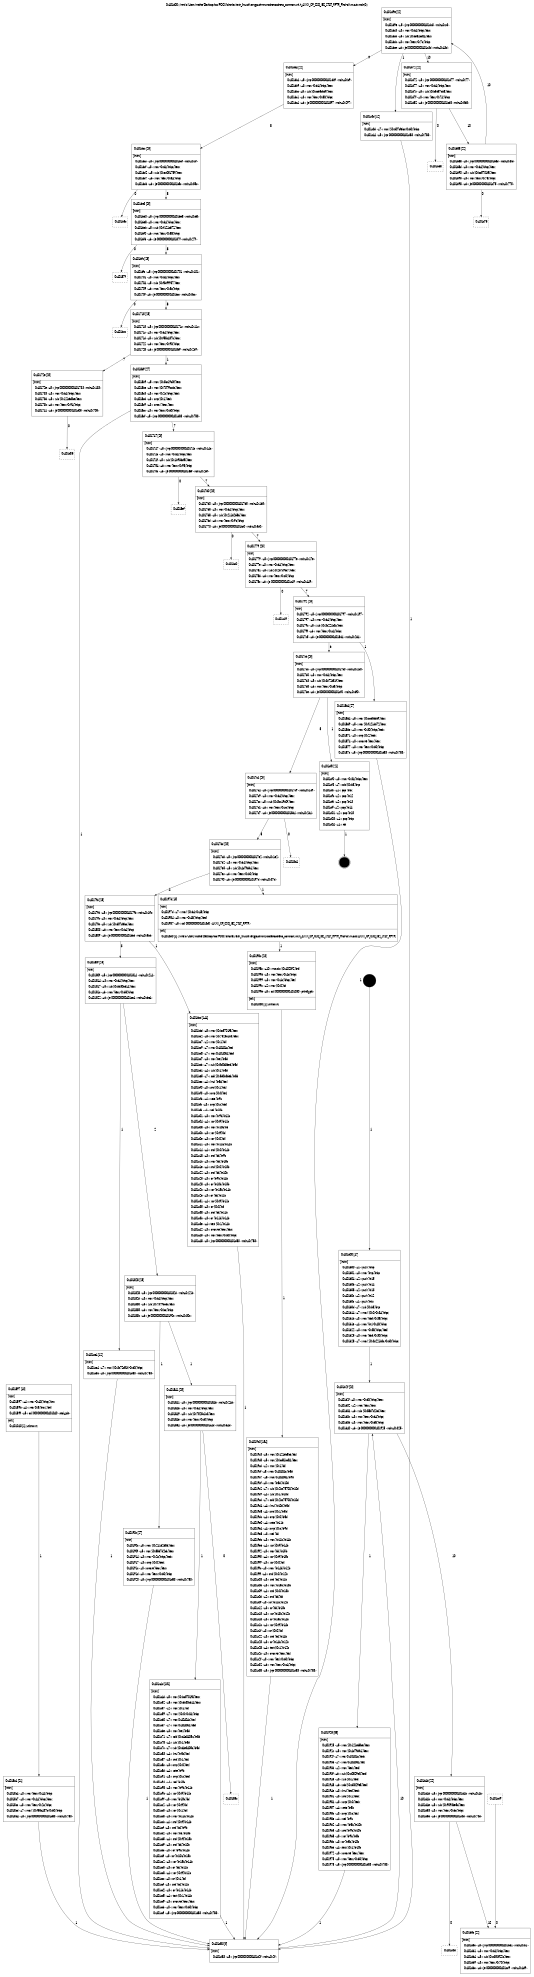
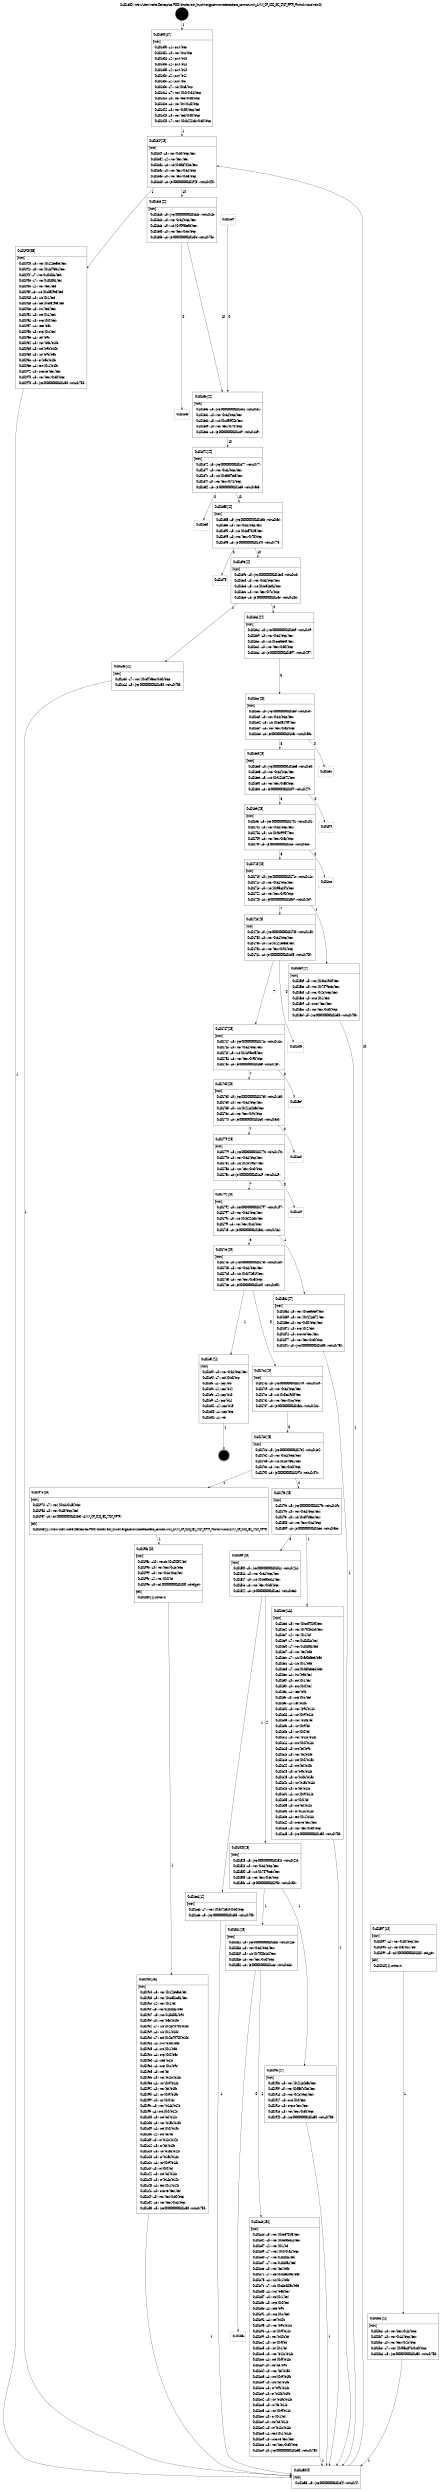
(426, 57) -> (228, 442)
(173, 426) -> (265, 992)
(292, 862) -> none
